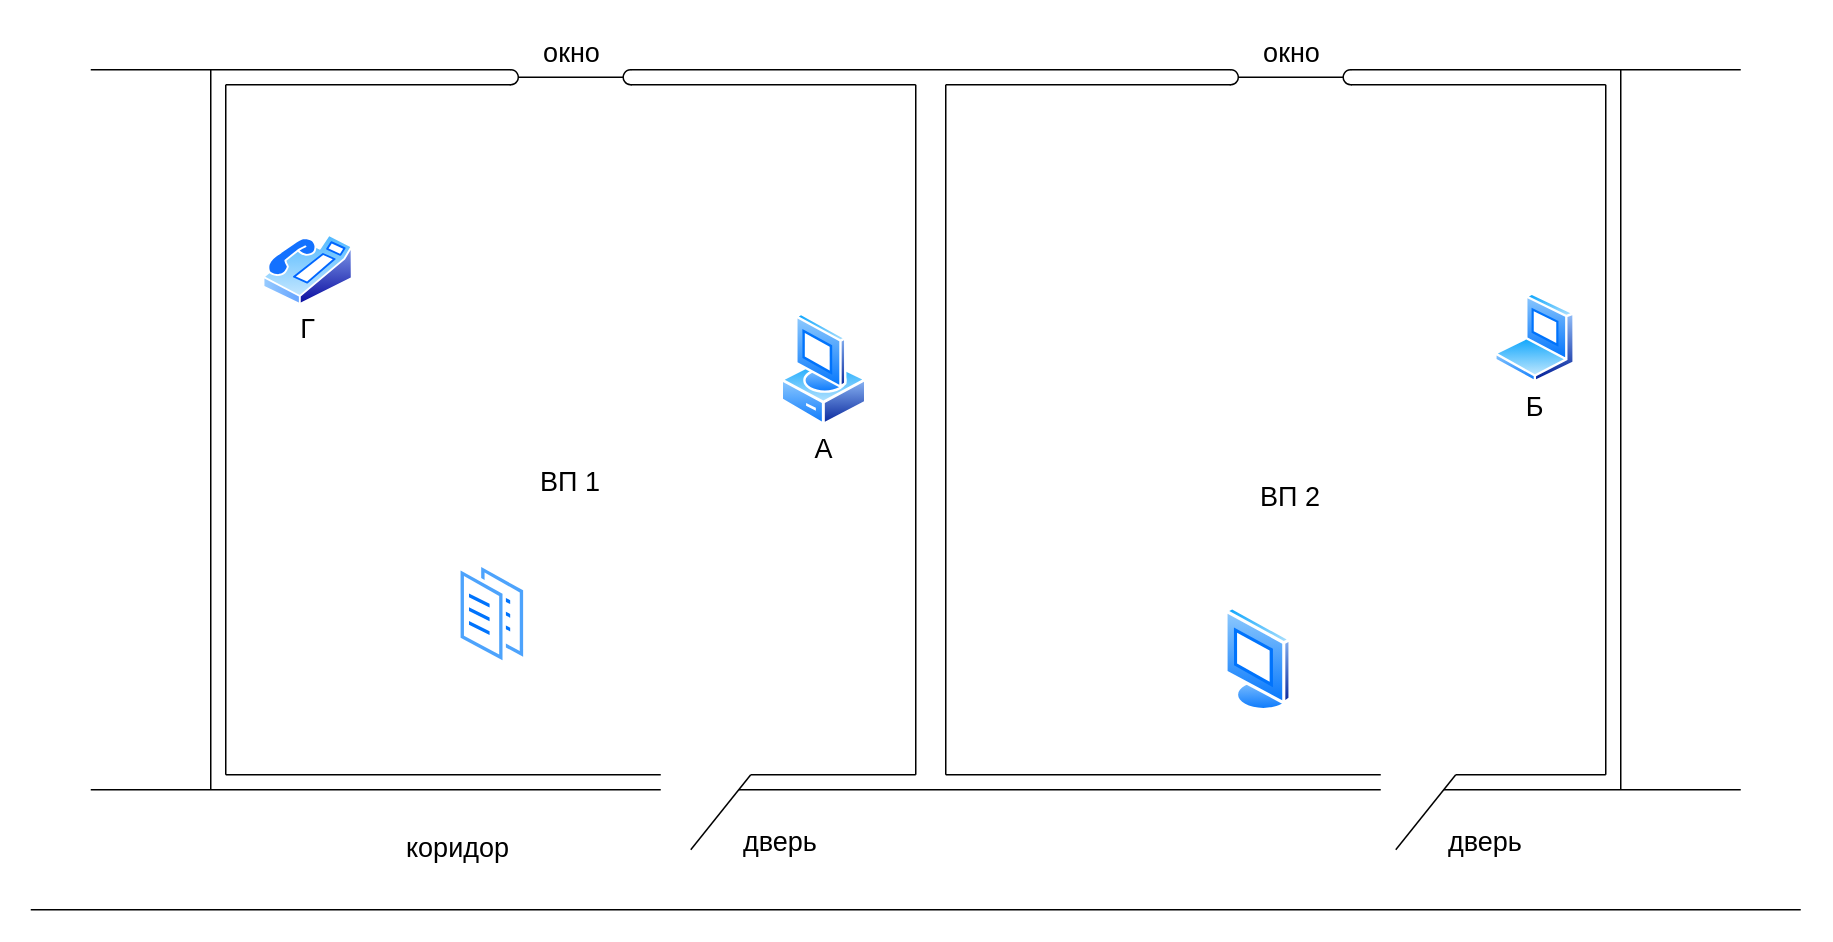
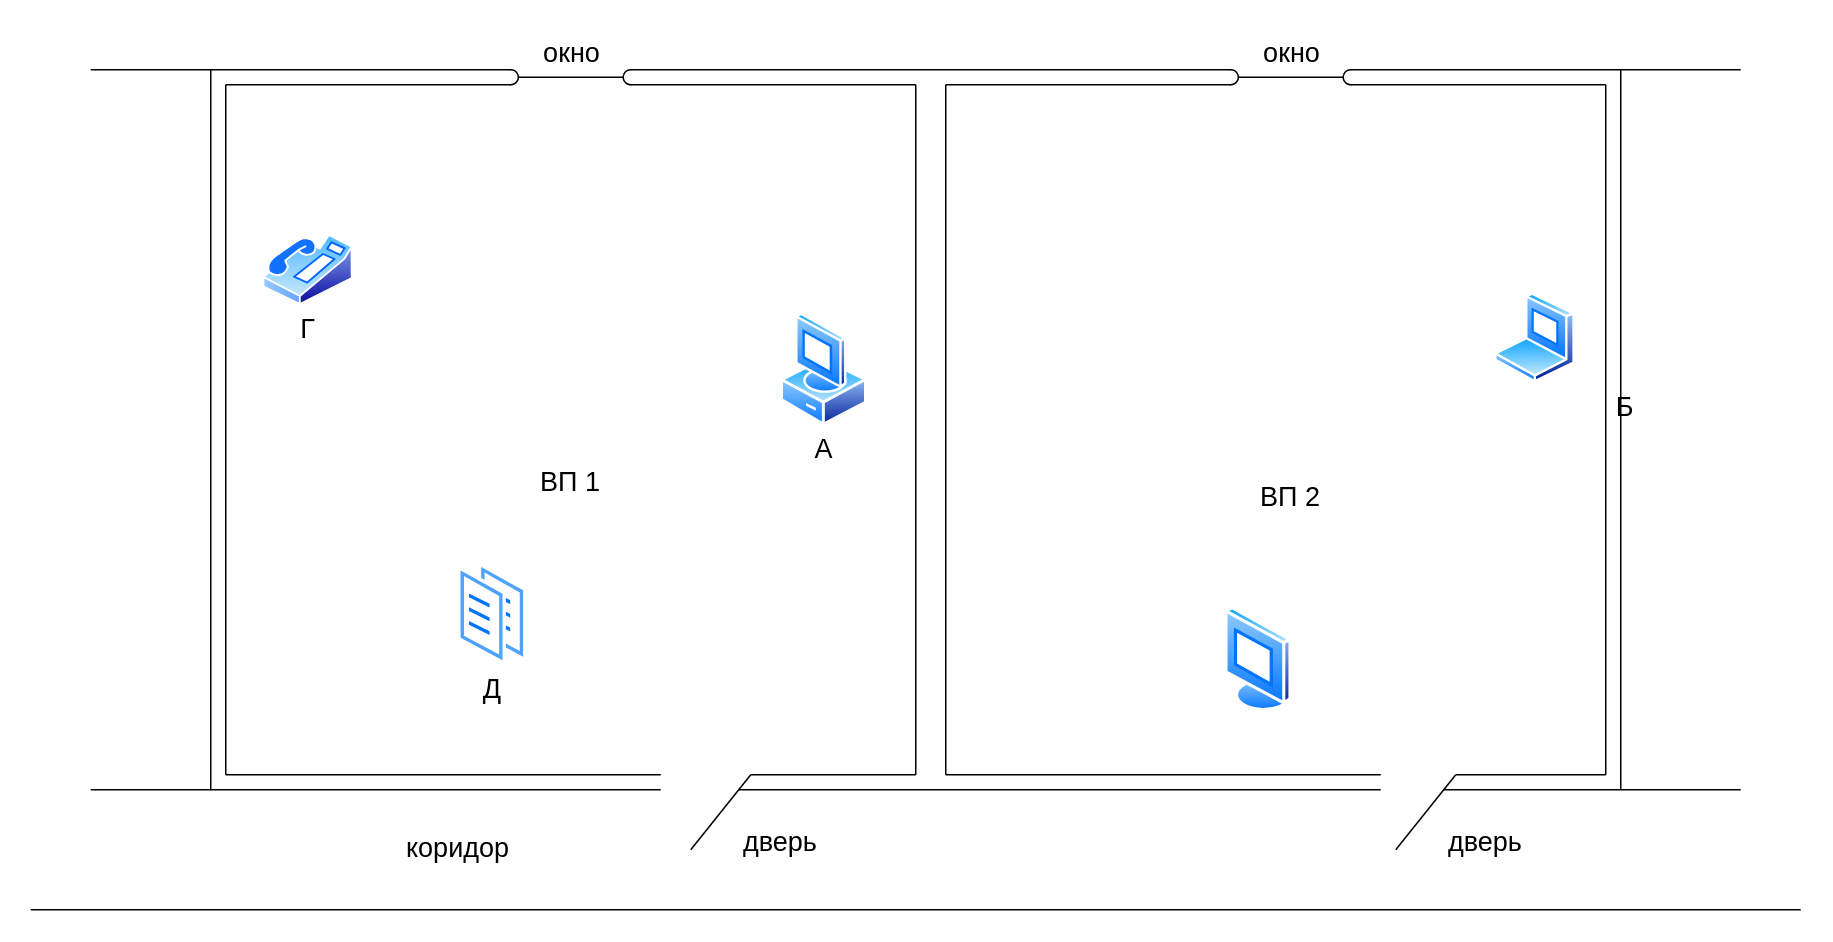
(1535, 407) -> (1625, 407)
none -> (493, 689)
